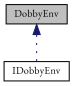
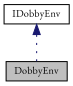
(37, 48) -> (37, 48)
